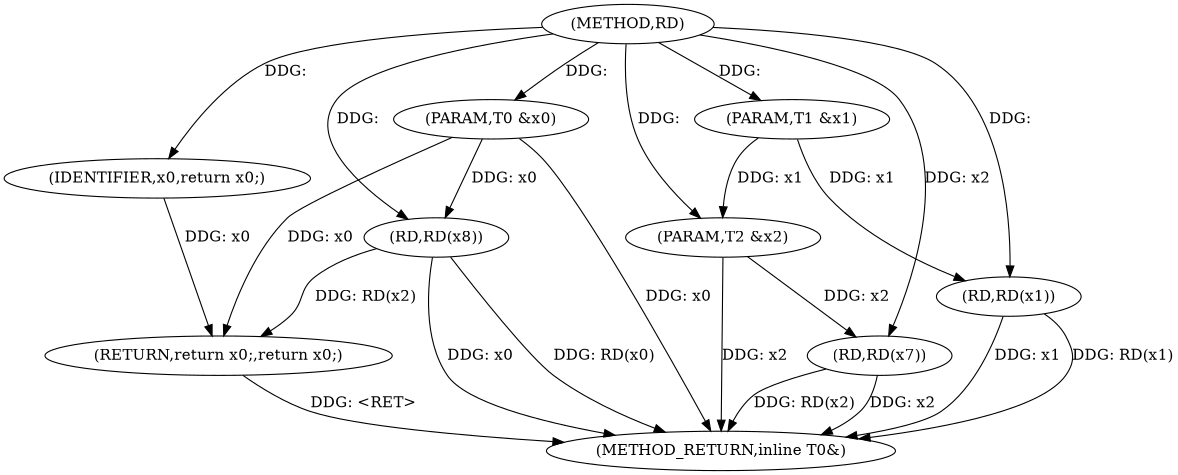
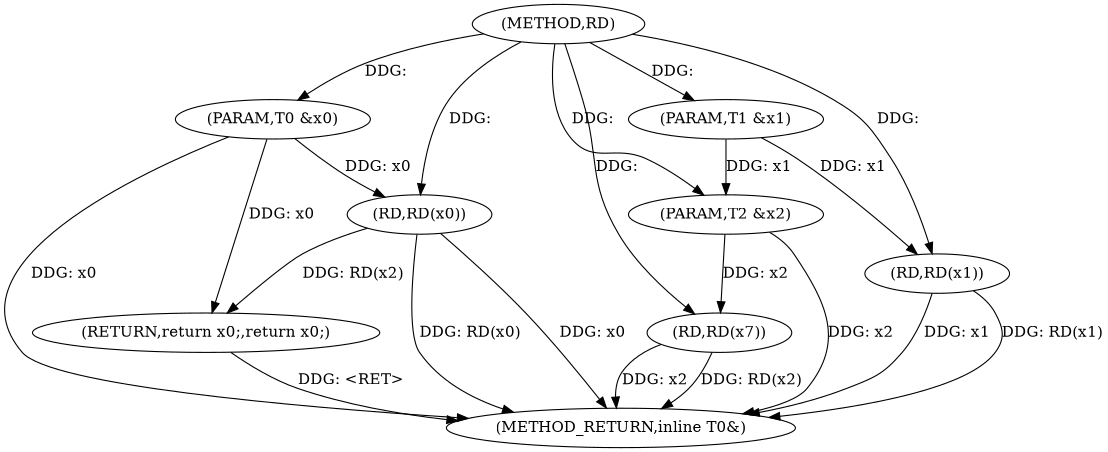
(157, 178) -> none
(958, 178) -> (619, 167)
(436, 237) -> (420, 215)
